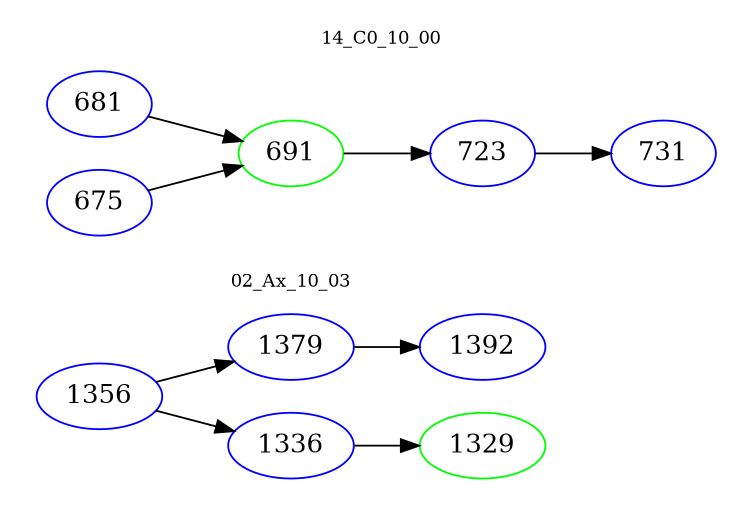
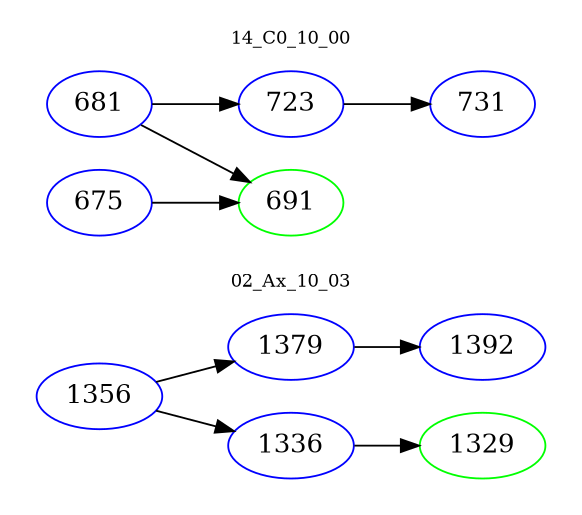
(378, 153) -> (186, 104)
